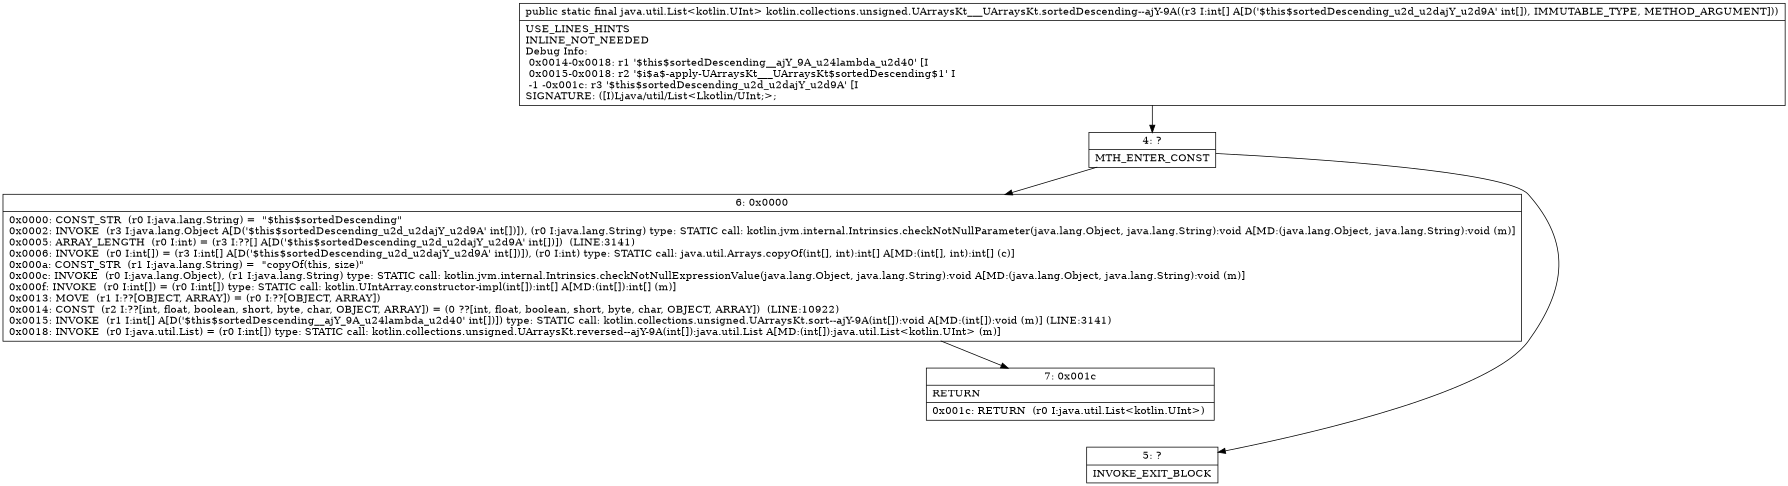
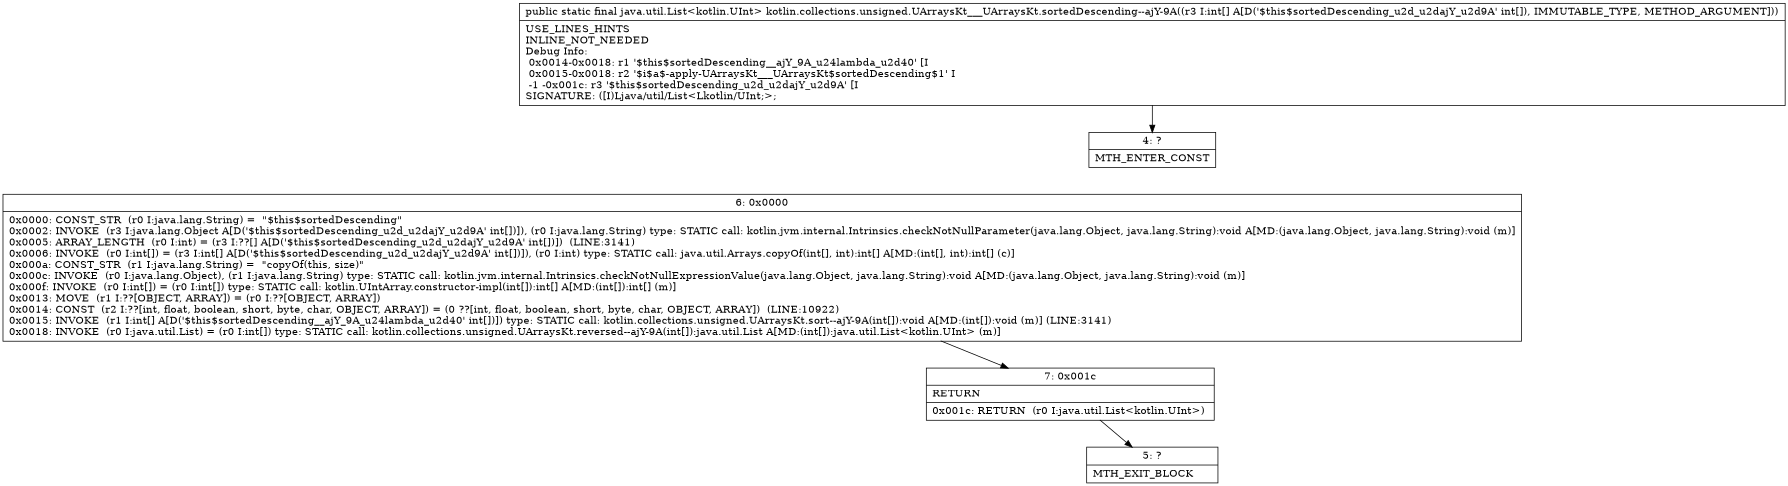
(1055, 180) -> none
(1558, 272) -> (1113, 431)
(1152, 474) -> (1143, 474)
